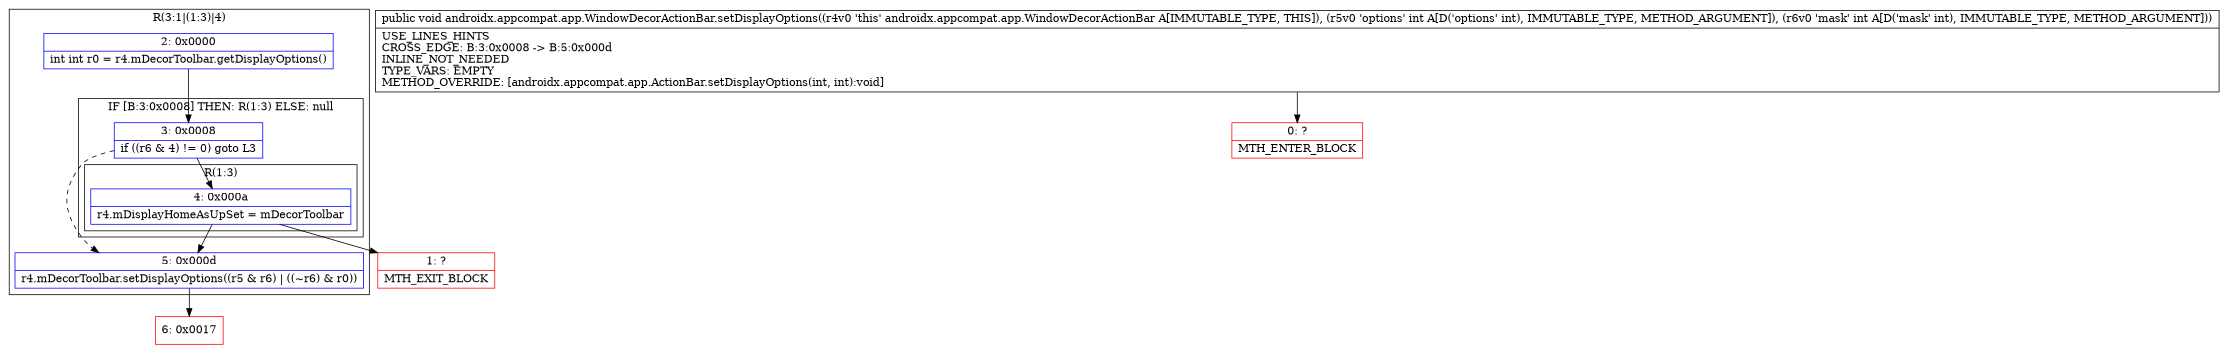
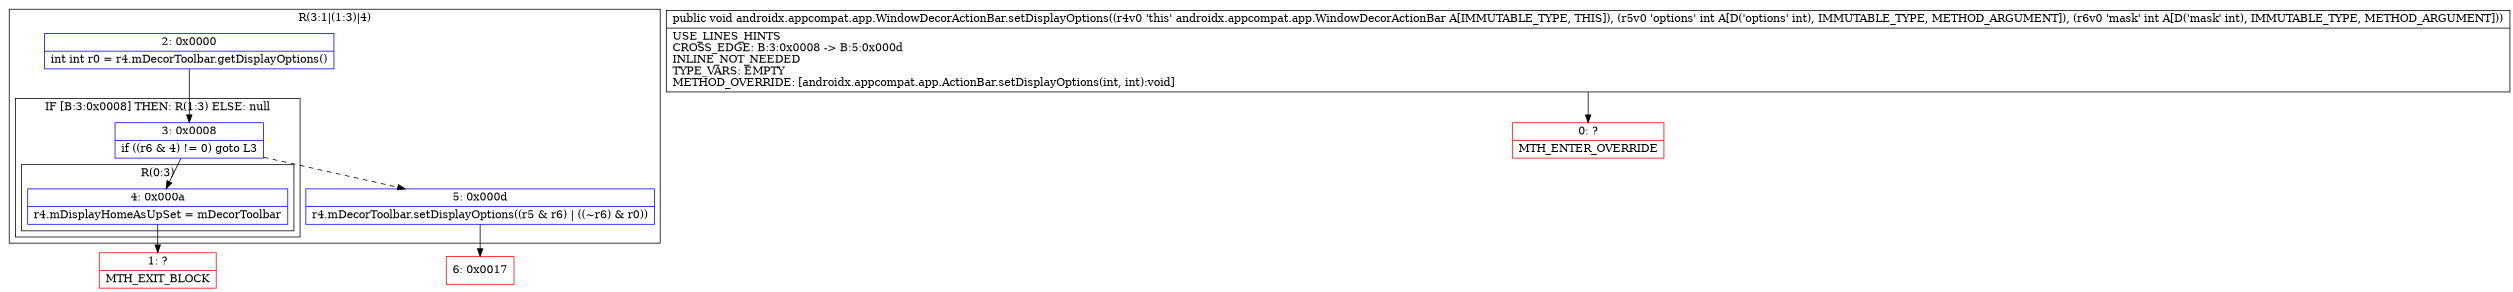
(1297, 149) -> (1588, 149)
(221, 174) -> (158, 174)
(207, 235) -> none
